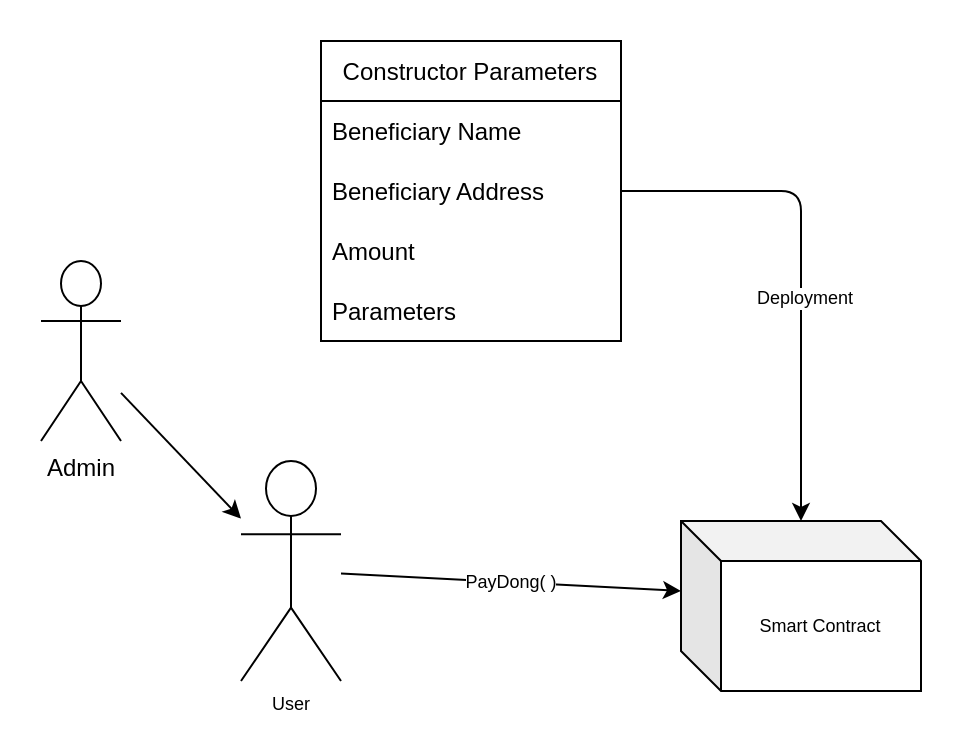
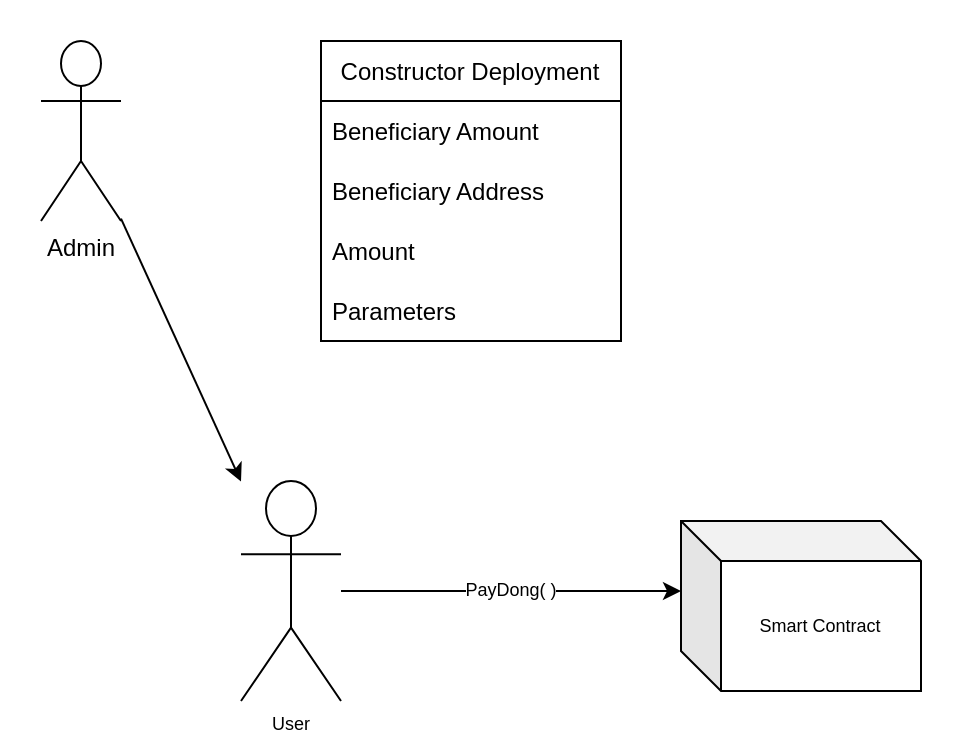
(470, 72) -> (470, 72)
(430, 132) -> (444, 132)
(801, 268) -> none
(81, 351) -> (81, 131)
(291, 571) -> (291, 591)
